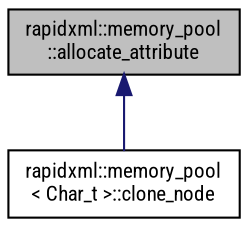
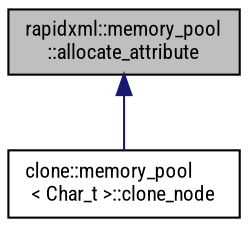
(124, 184) -> (124, 184)
